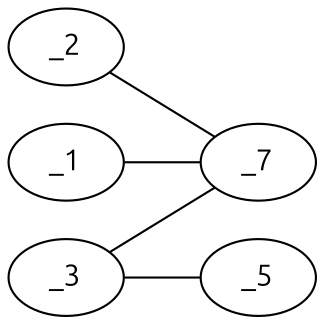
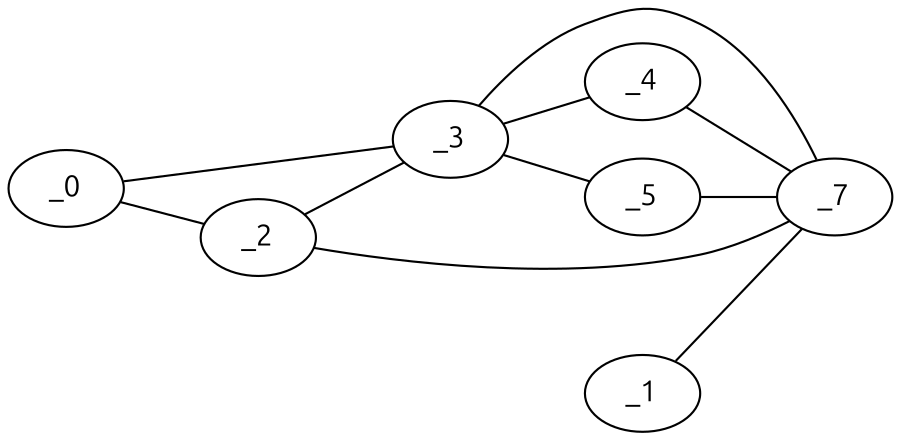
none -> (643, 82)
none -> (66, 188)
none -> (355, 188)
none -> (739, 197)
